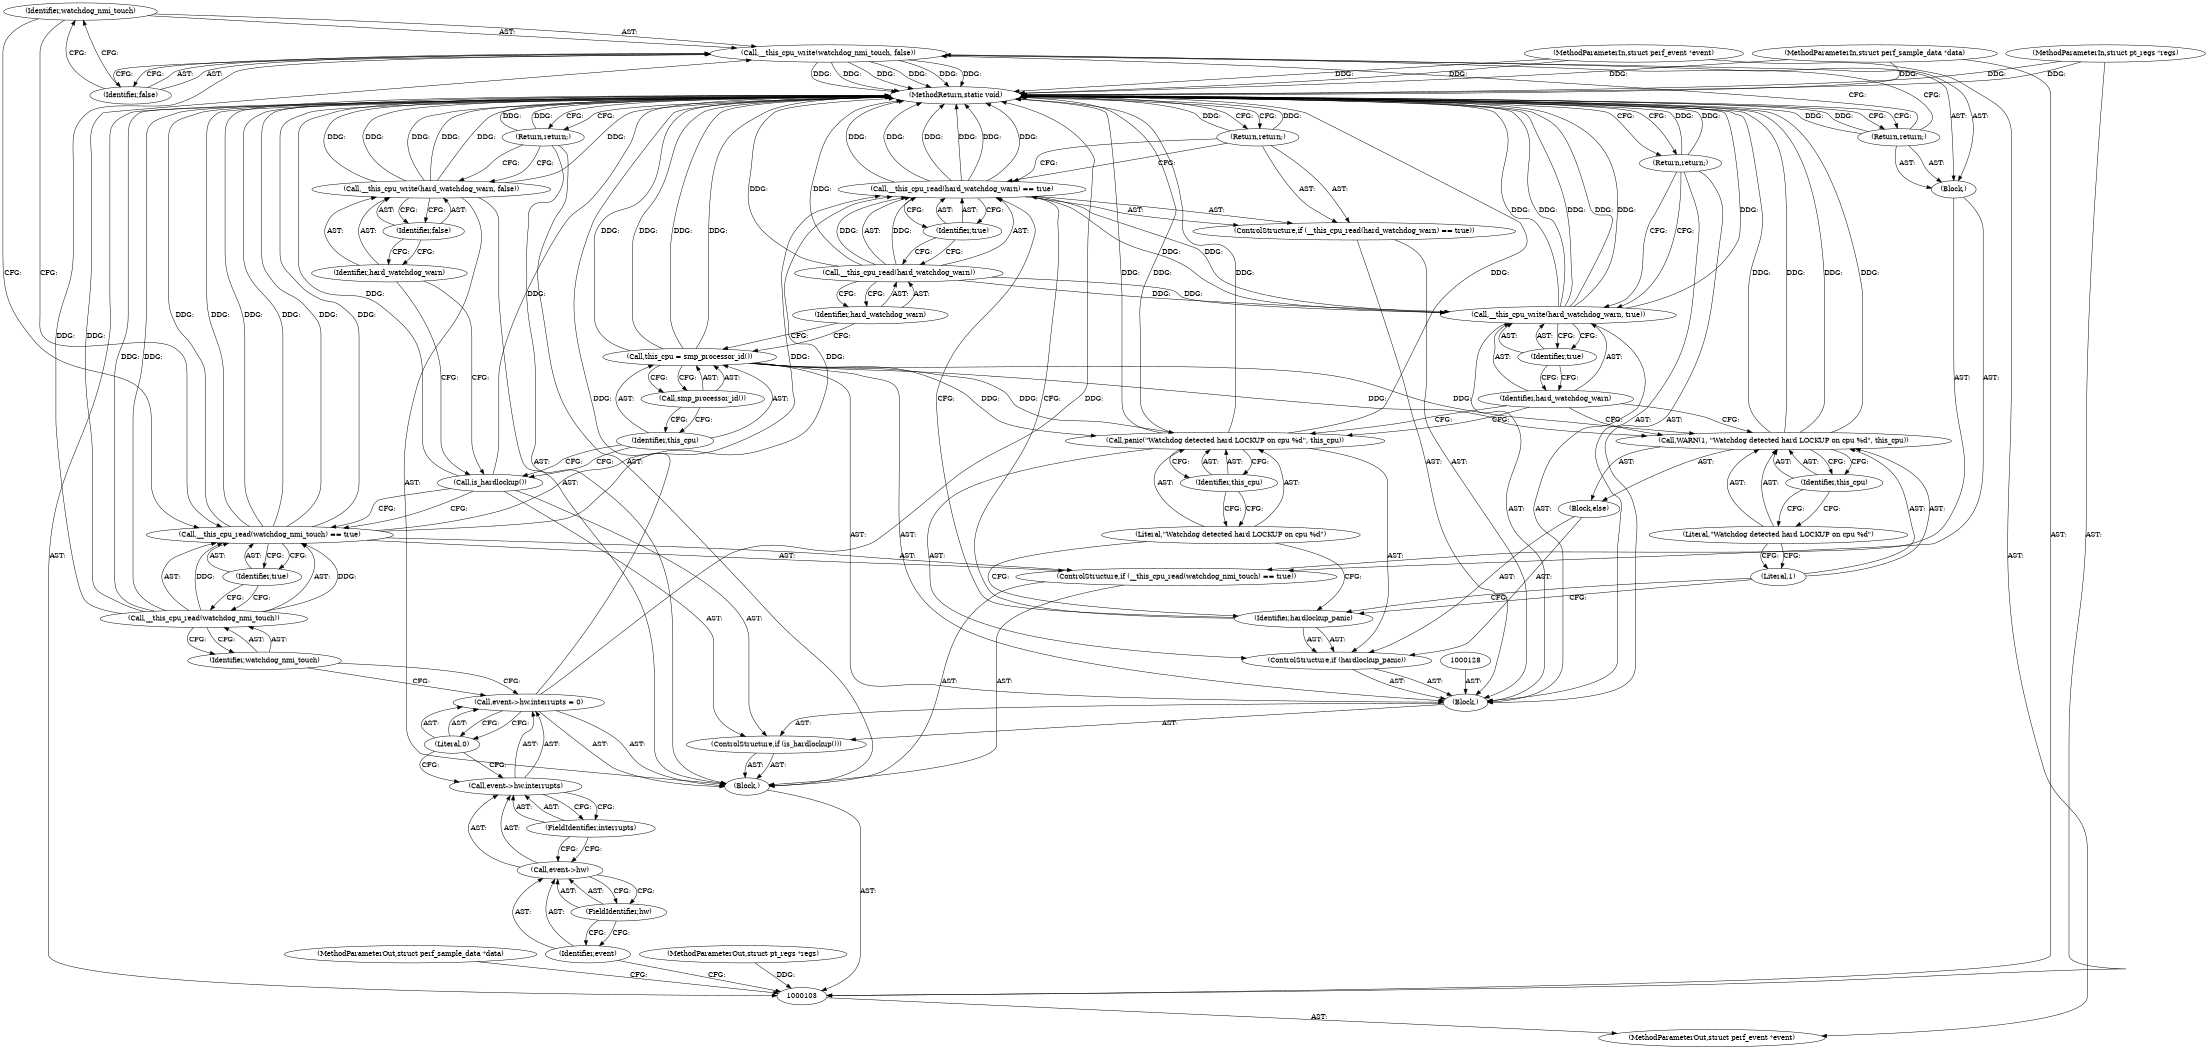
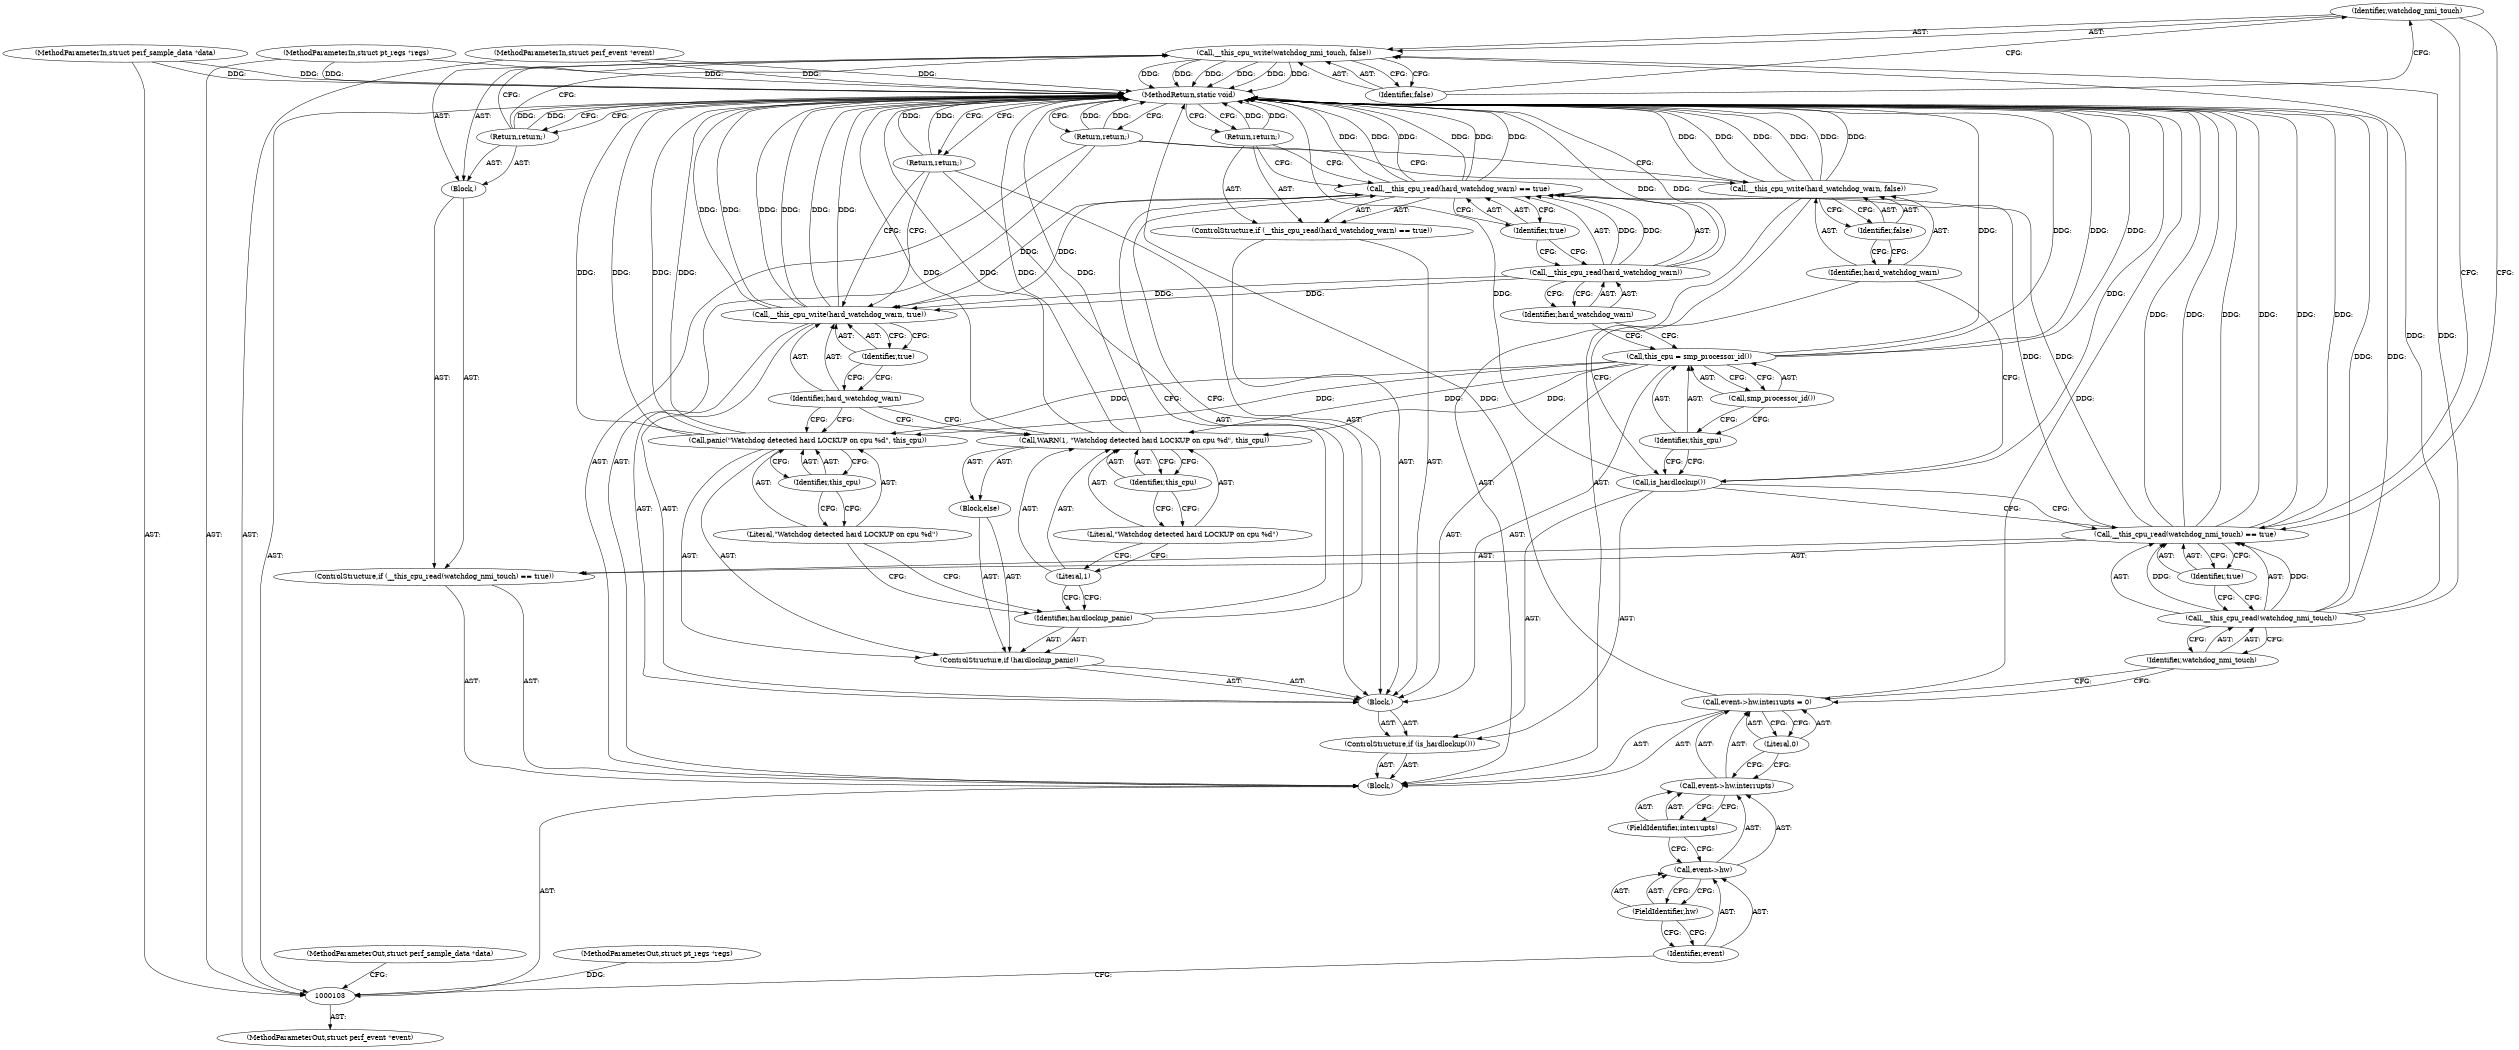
(2008, 543) -> (243, 456)
(1466, 661) -> none
